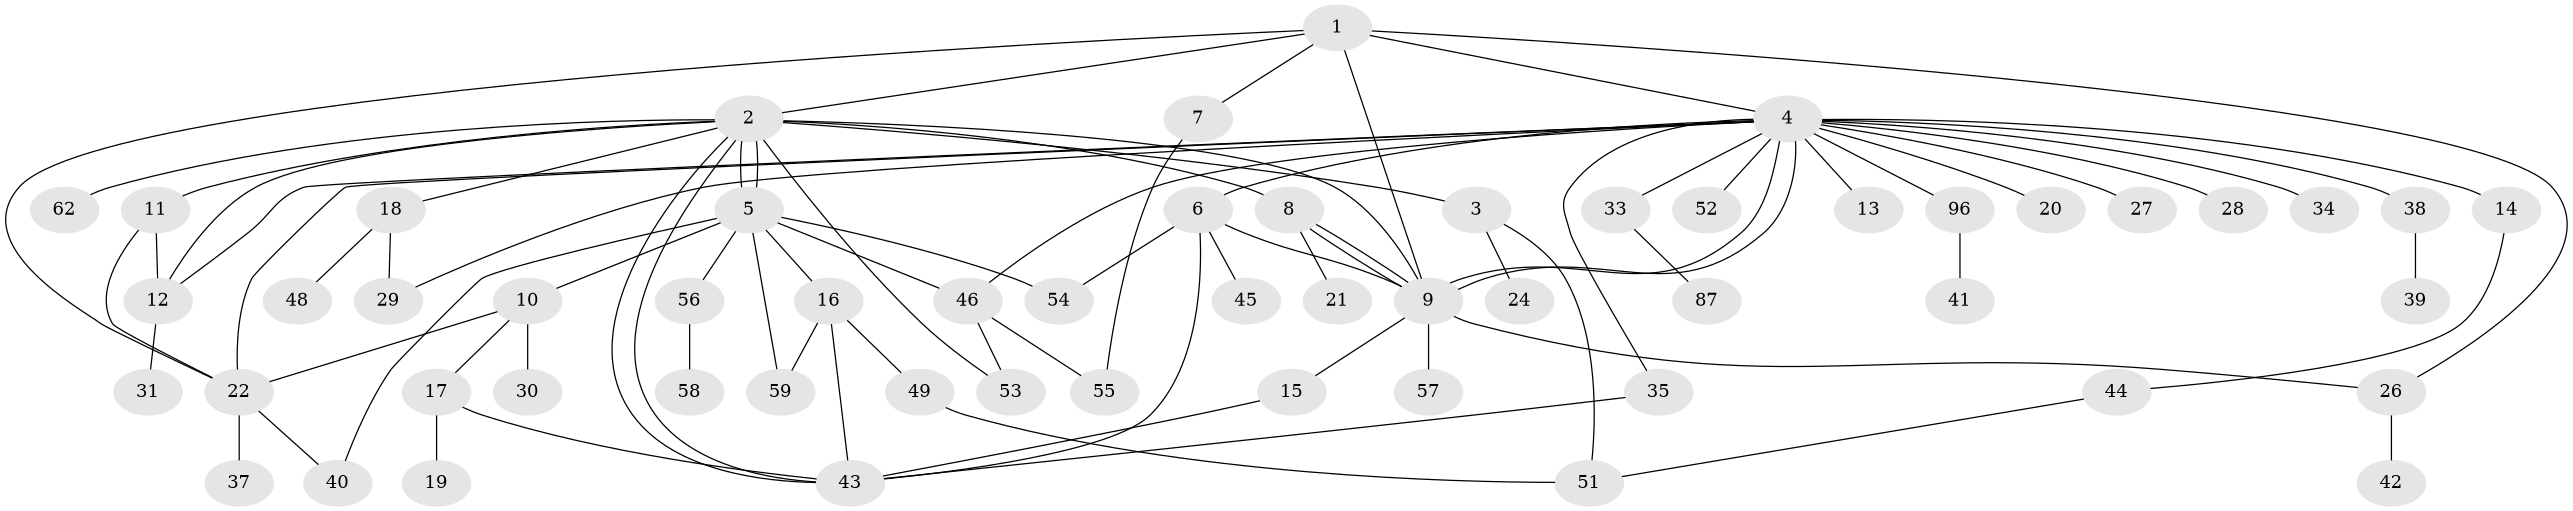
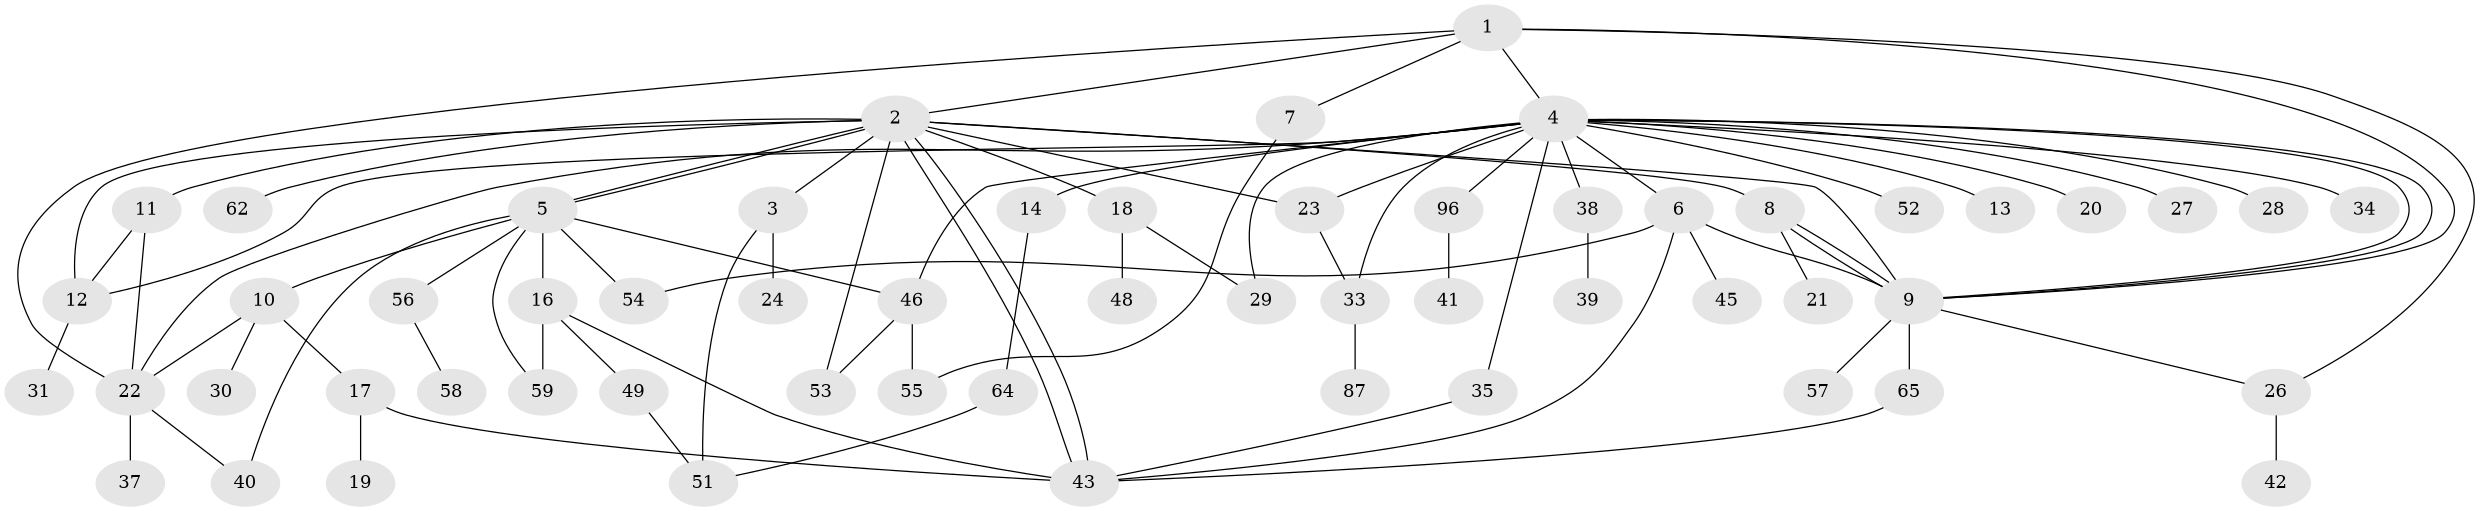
none -> (1310, 210)
(1292, 392) -> (1909, 392)
(2117, 392) -> (1003, 392)
